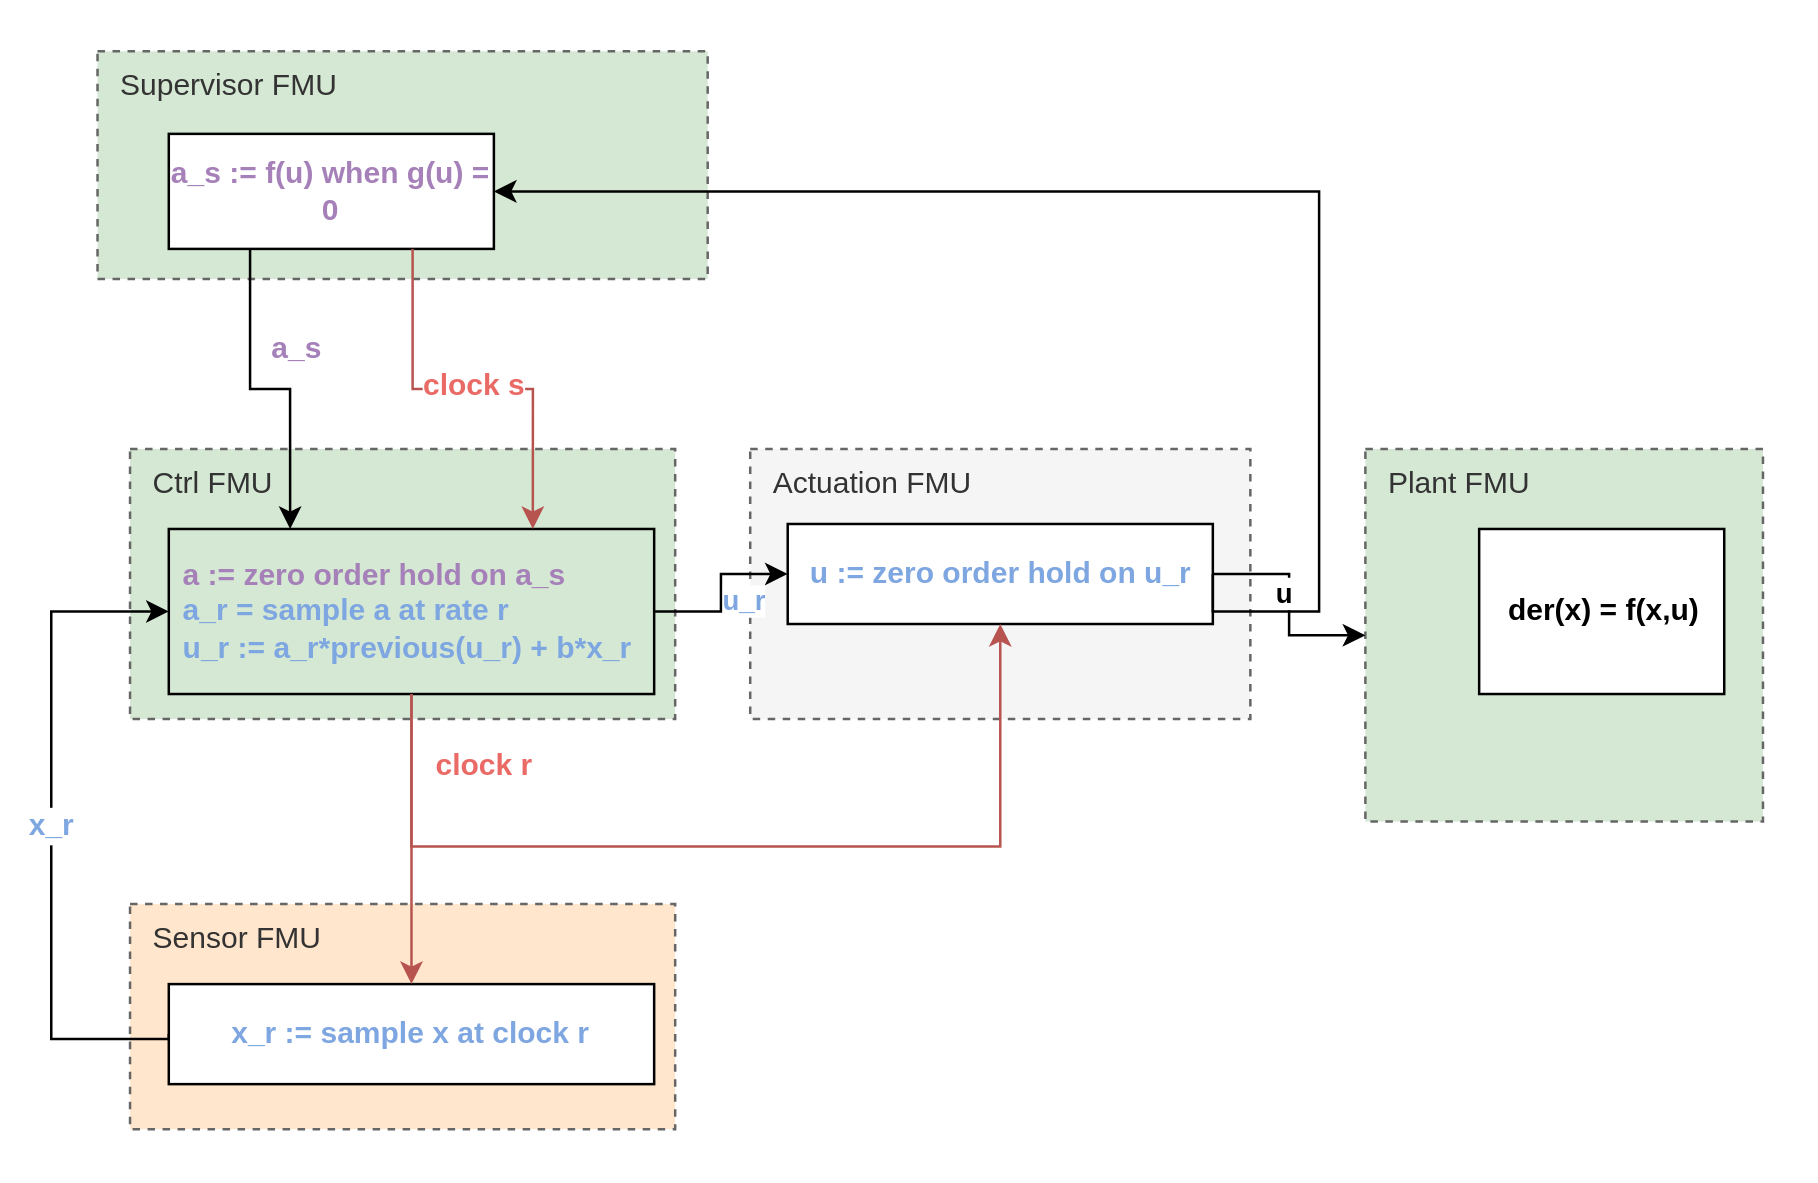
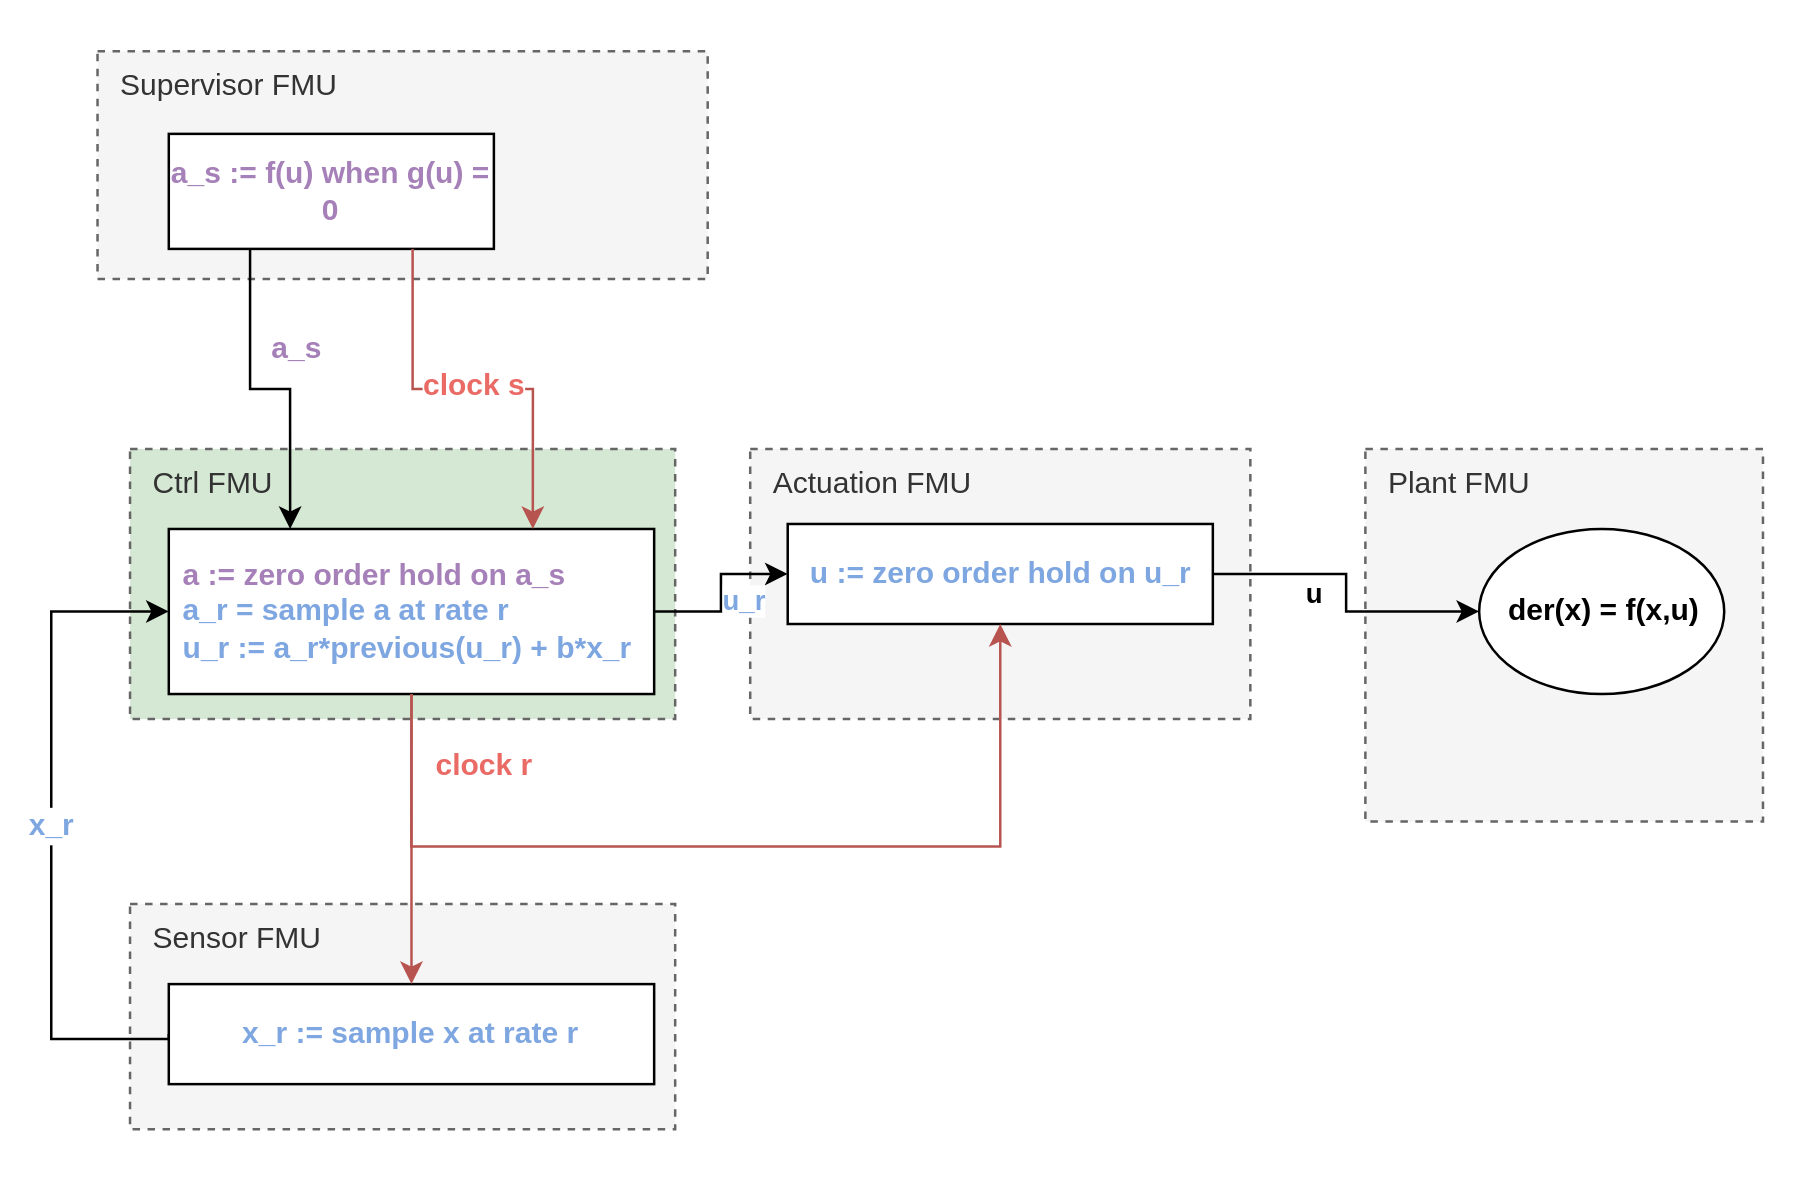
(231, 87) -> (231, 87)
(1104, 191) -> none
(1457, 484) -> (1457, 484)
(411, 611) -> (411, 611)
(1601, 611) -> (1601, 611)
(1309, 635) -> (1374, 611)
(234, 939) -> (234, 939)
(411, 1034) -> (411, 1034)
